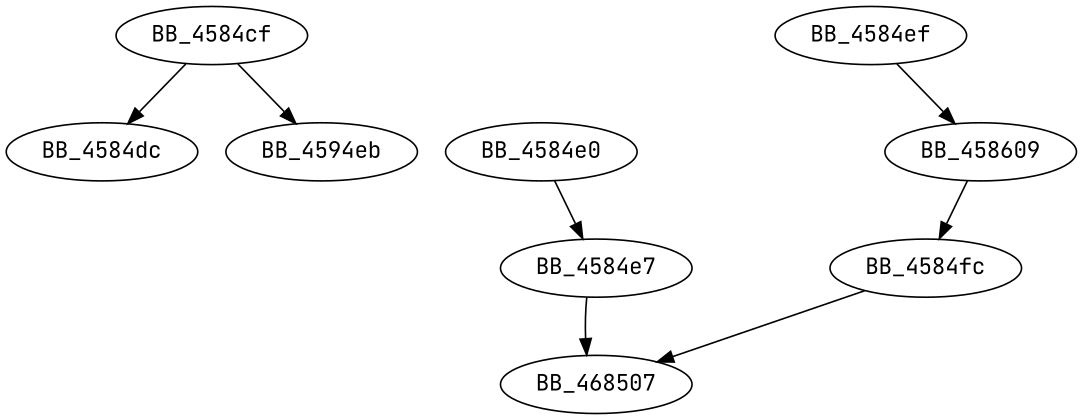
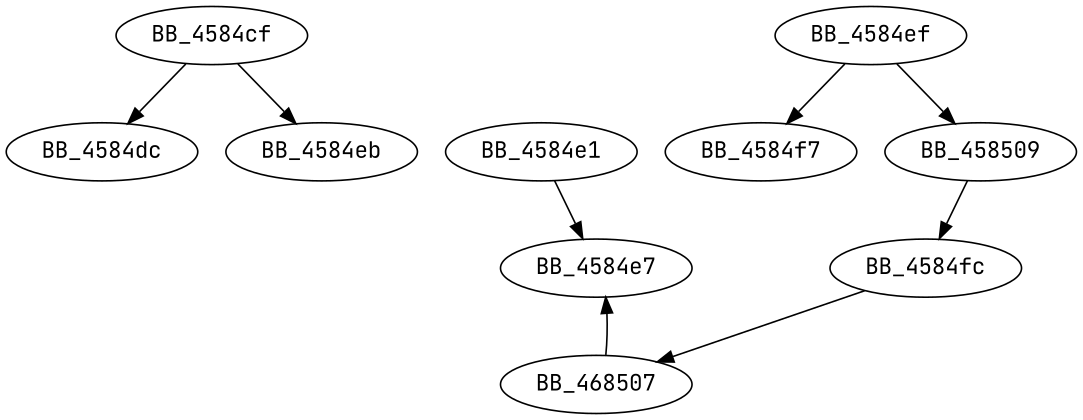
(322, 152) -> (322, 152)
(541, 152) -> (541, 152)
none -> (761, 152)
(981, 152) -> (981, 152)
(585, 318) -> (607, 334)
